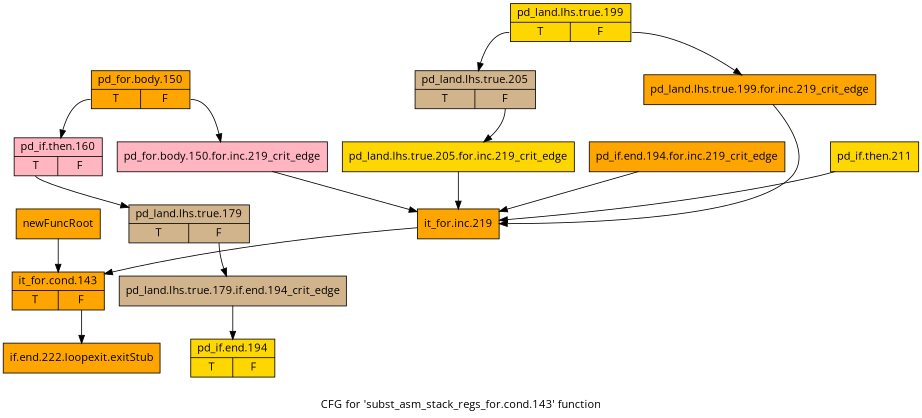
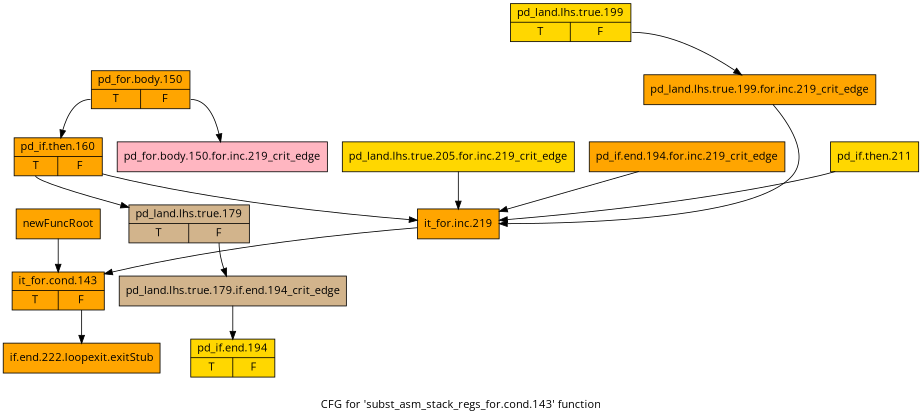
(475, 90) -> none
(58, 157) -> (58, 157)
(341, 190) -> (255, 202)
